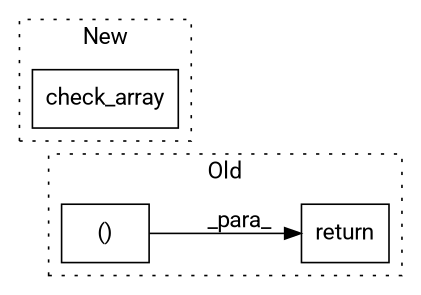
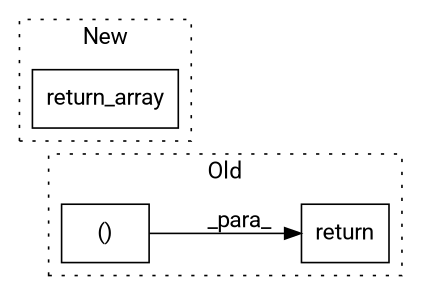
(105, 99) -> (105, 99)
